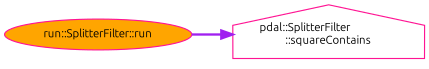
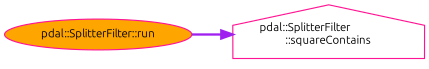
(98, 35) -> (98, 35)
